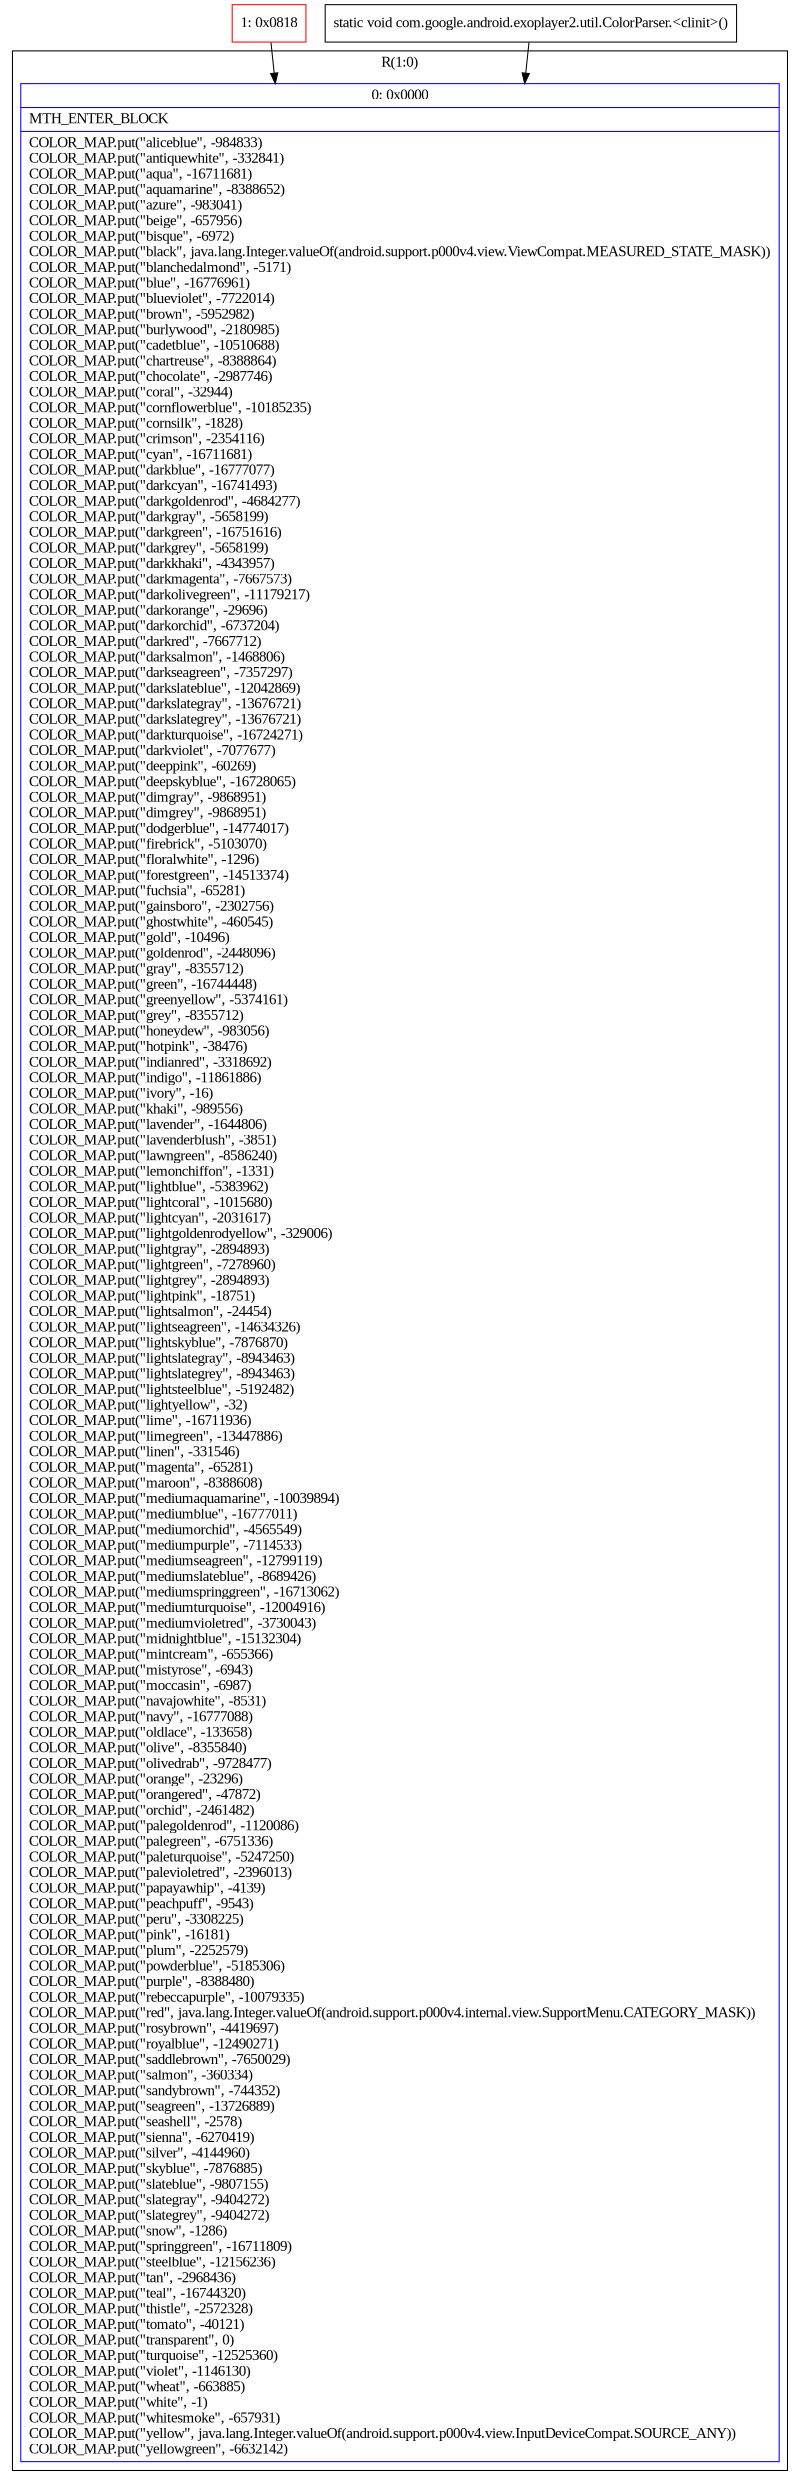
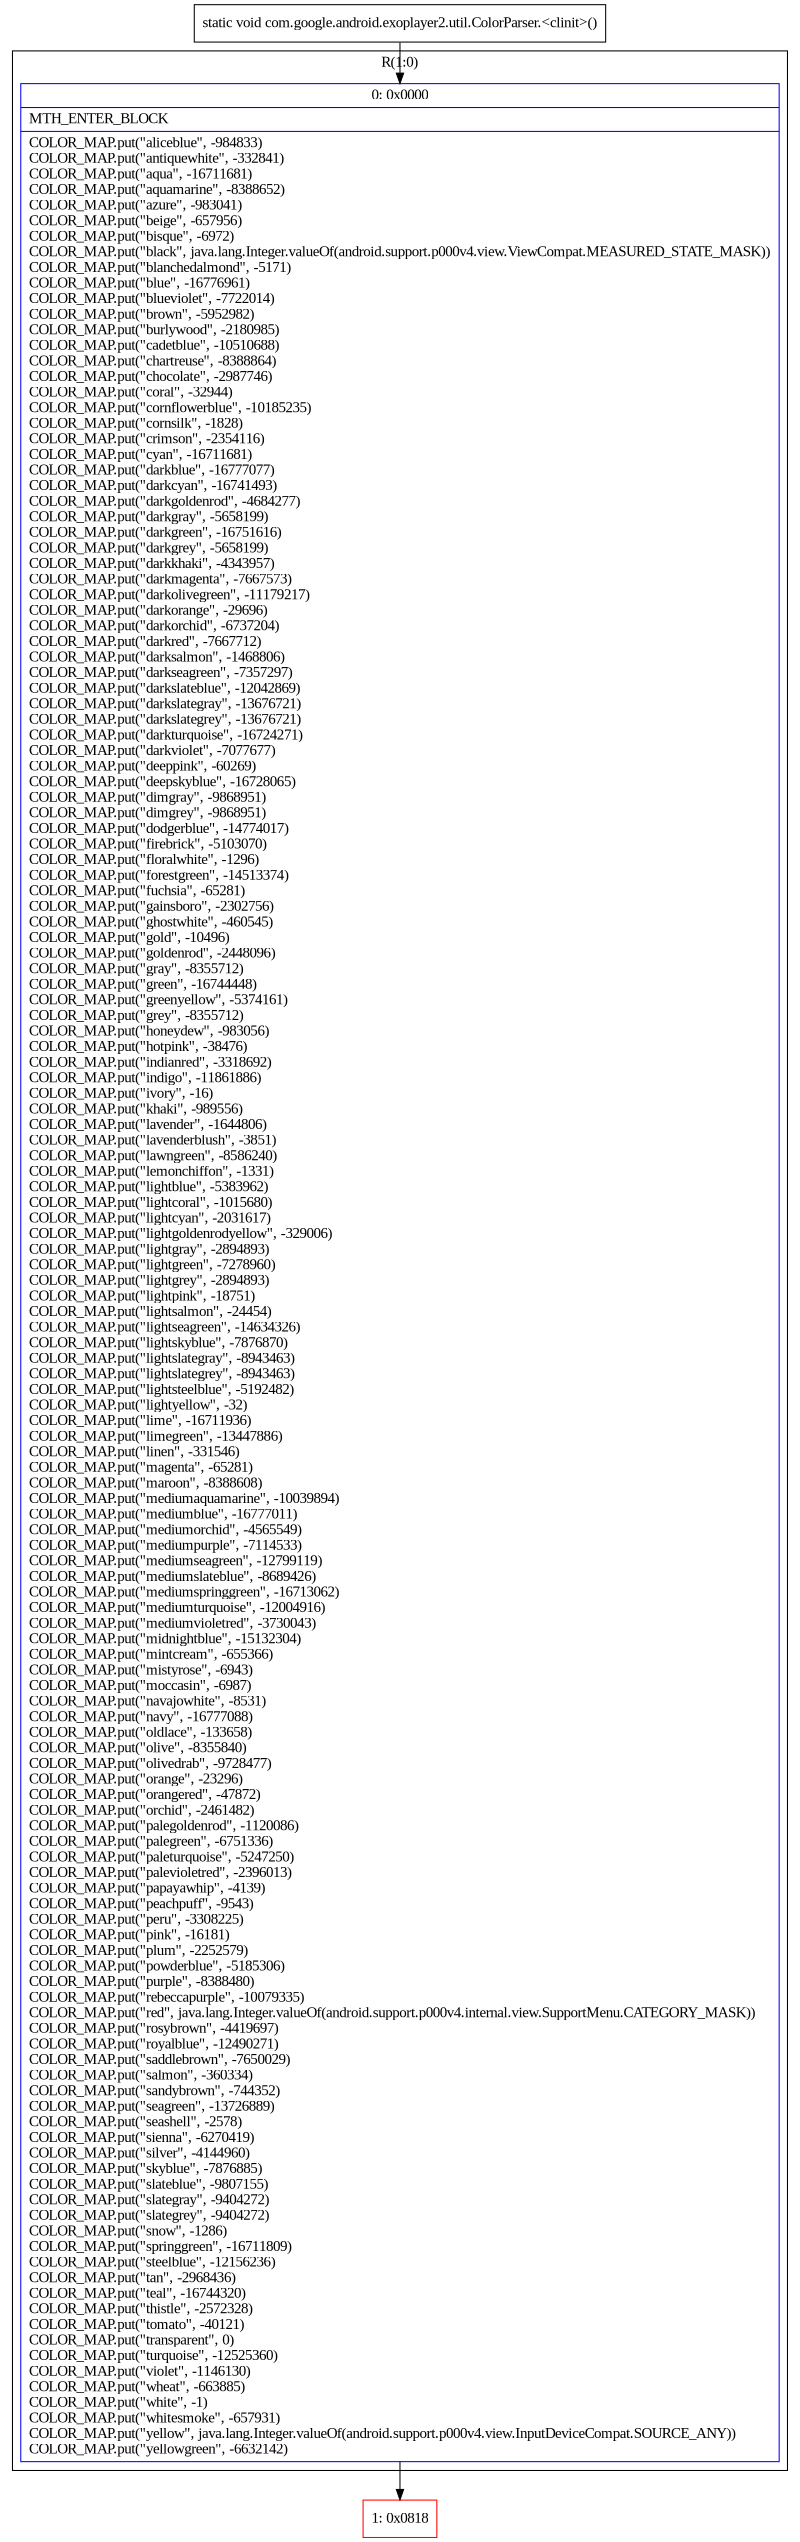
(273, 58) -> (400, 2477)
